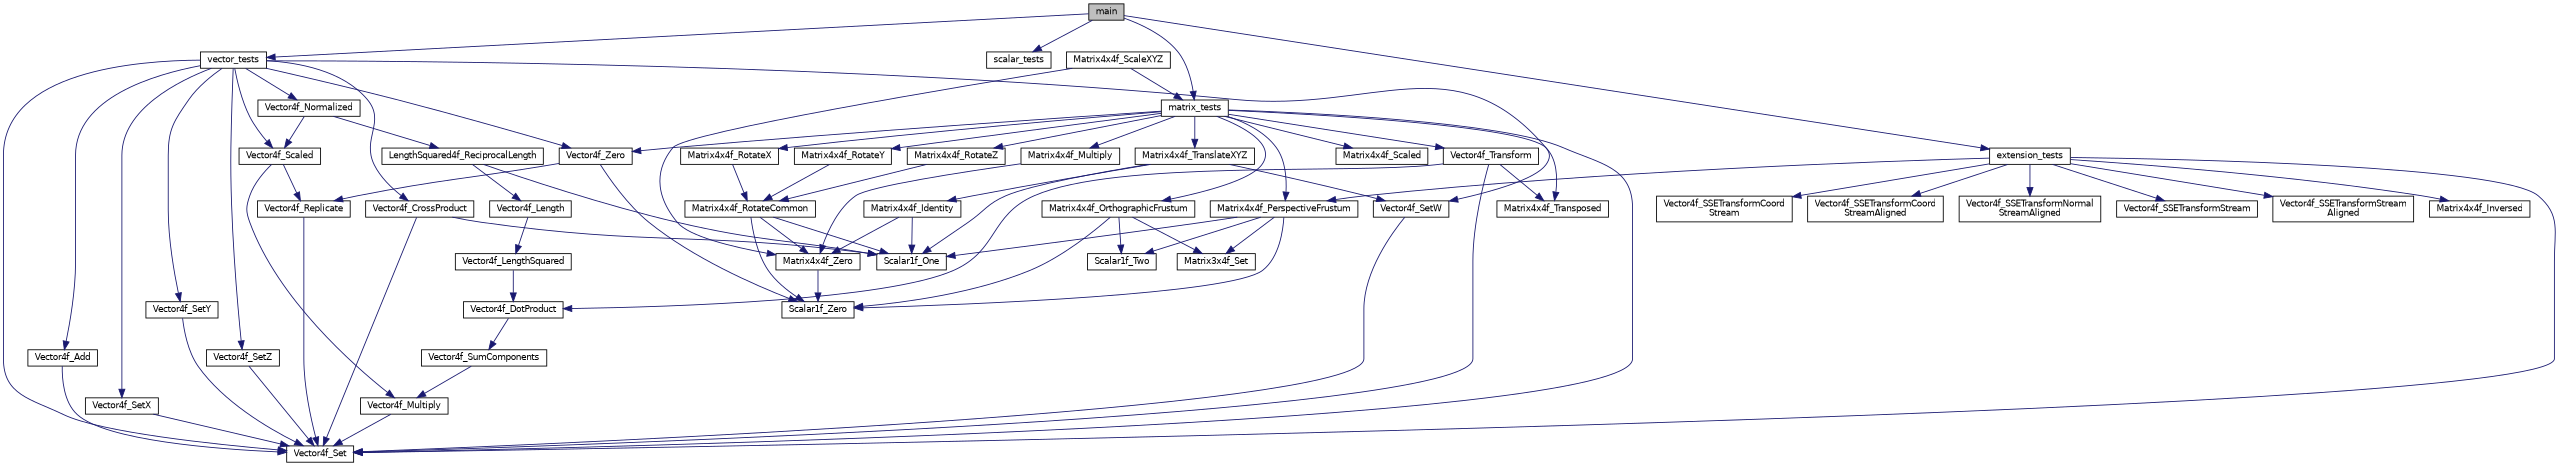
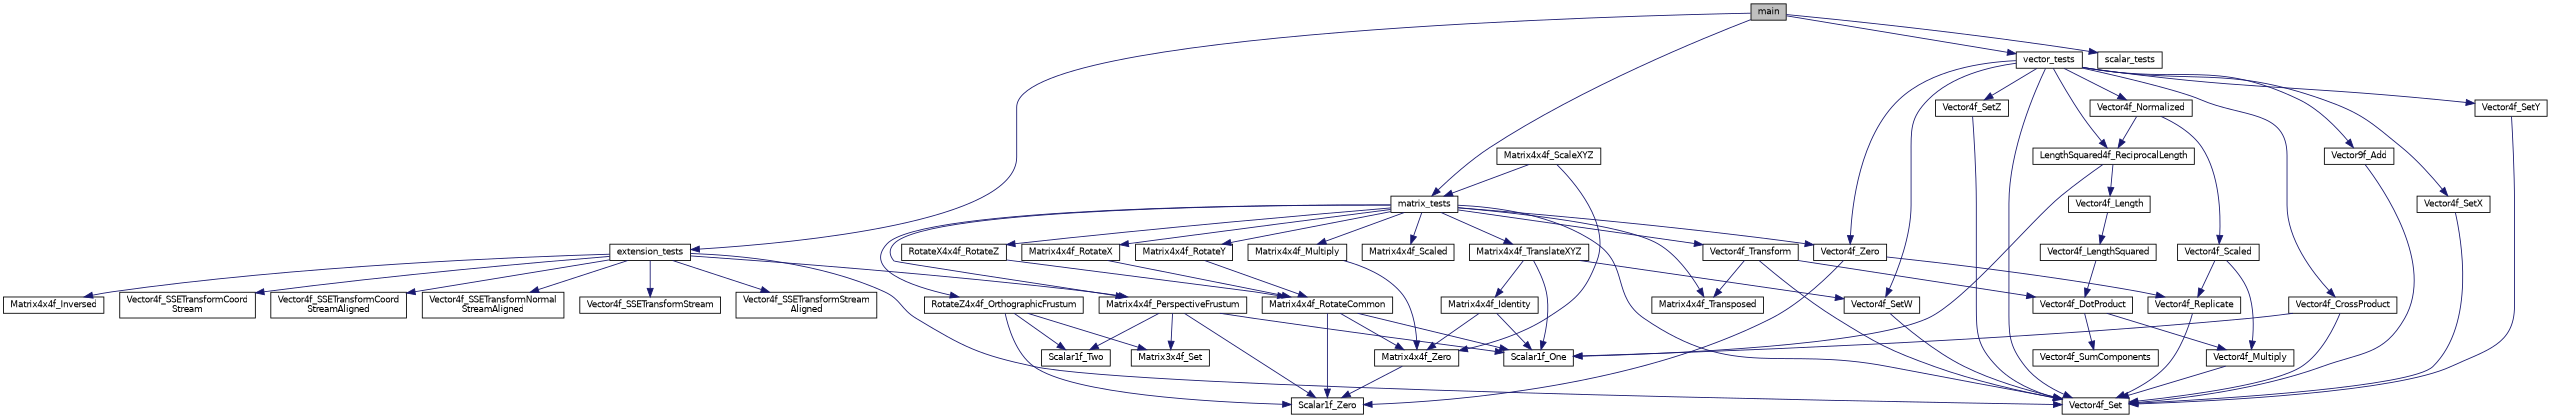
(246, 107) -> (2076, 106)
(956, 156) -> (954, 252)
(1118, 209) -> (1004, 305)
(63, 358) -> (2359, 156)
(448, 380) -> (2165, 331)
